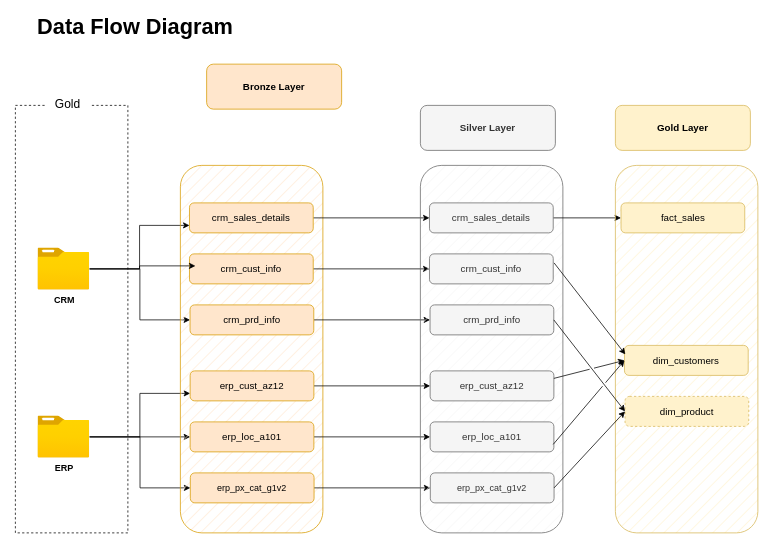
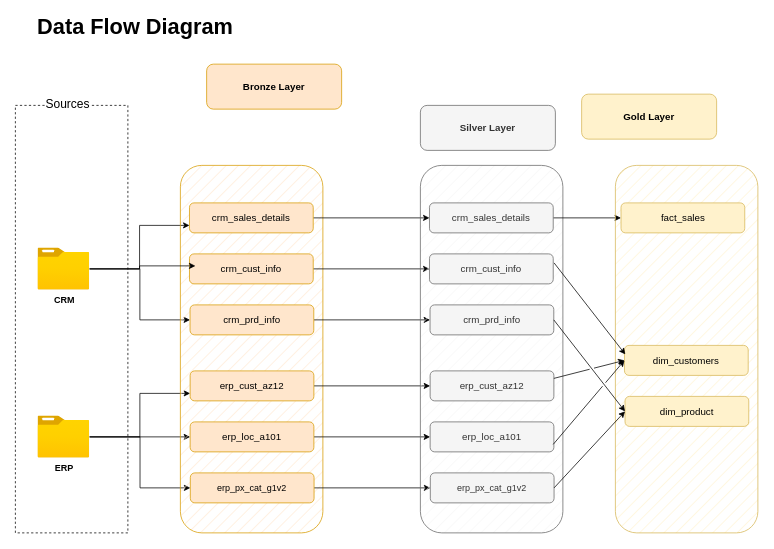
(68, 104) -> (68, 104)
(683, 128) -> (649, 117)
(687, 411) -> (687, 411)
